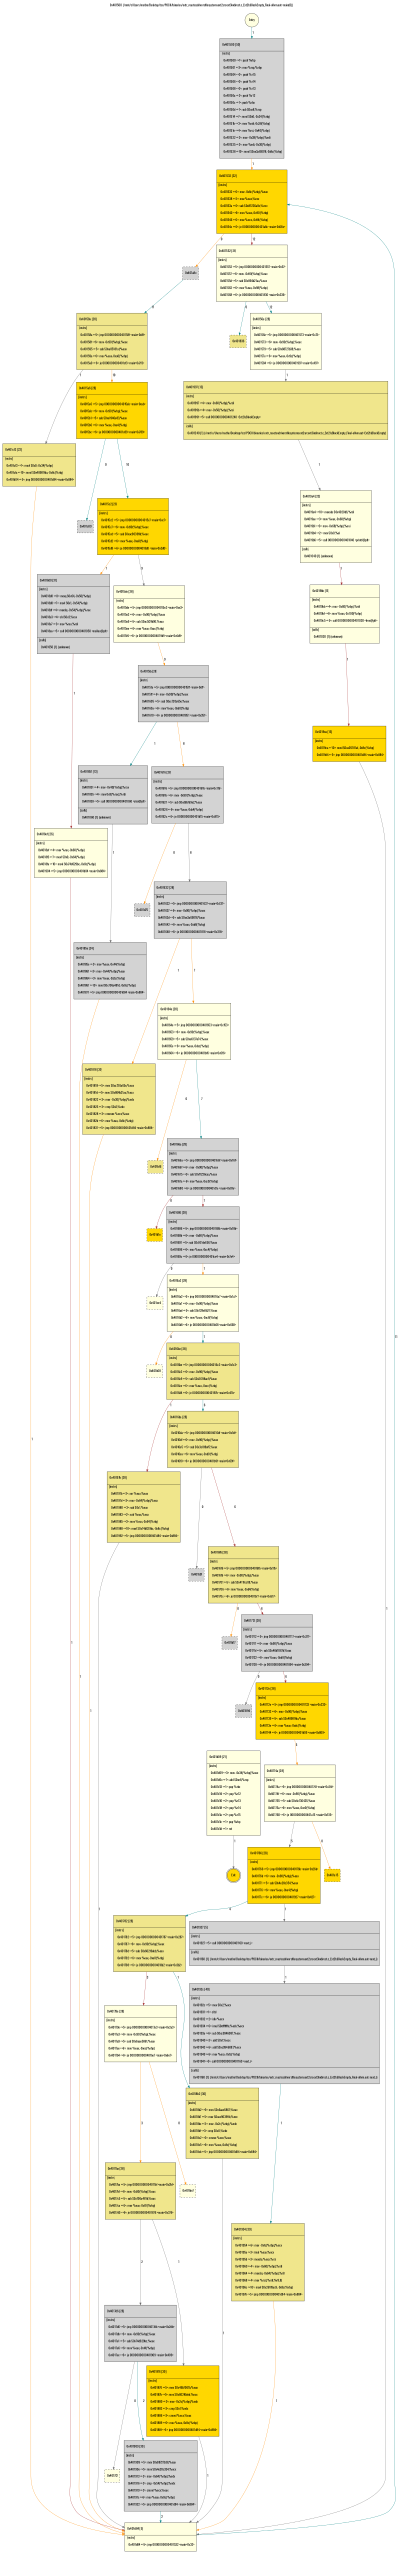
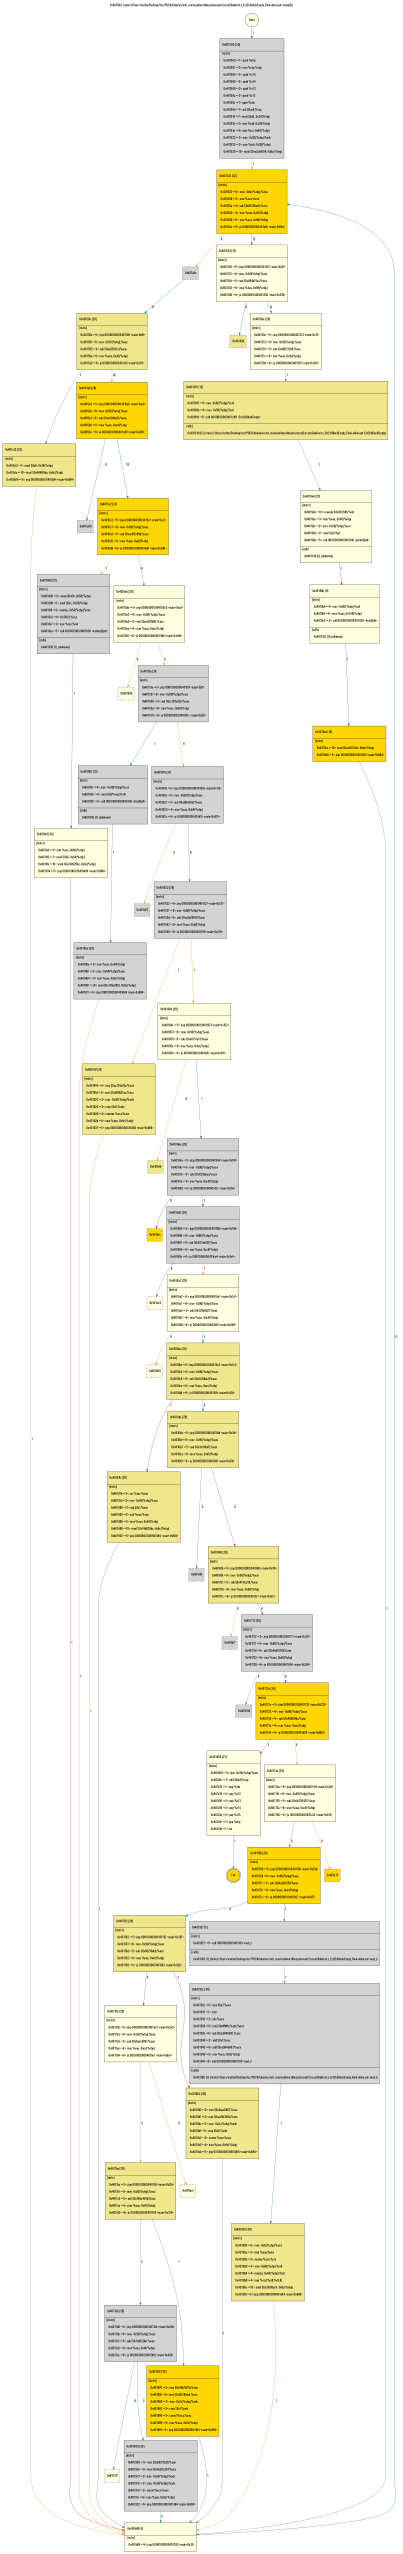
none -> (126, 694)
none -> (266, 1746)
(183, 2029) -> (183, 2029)
